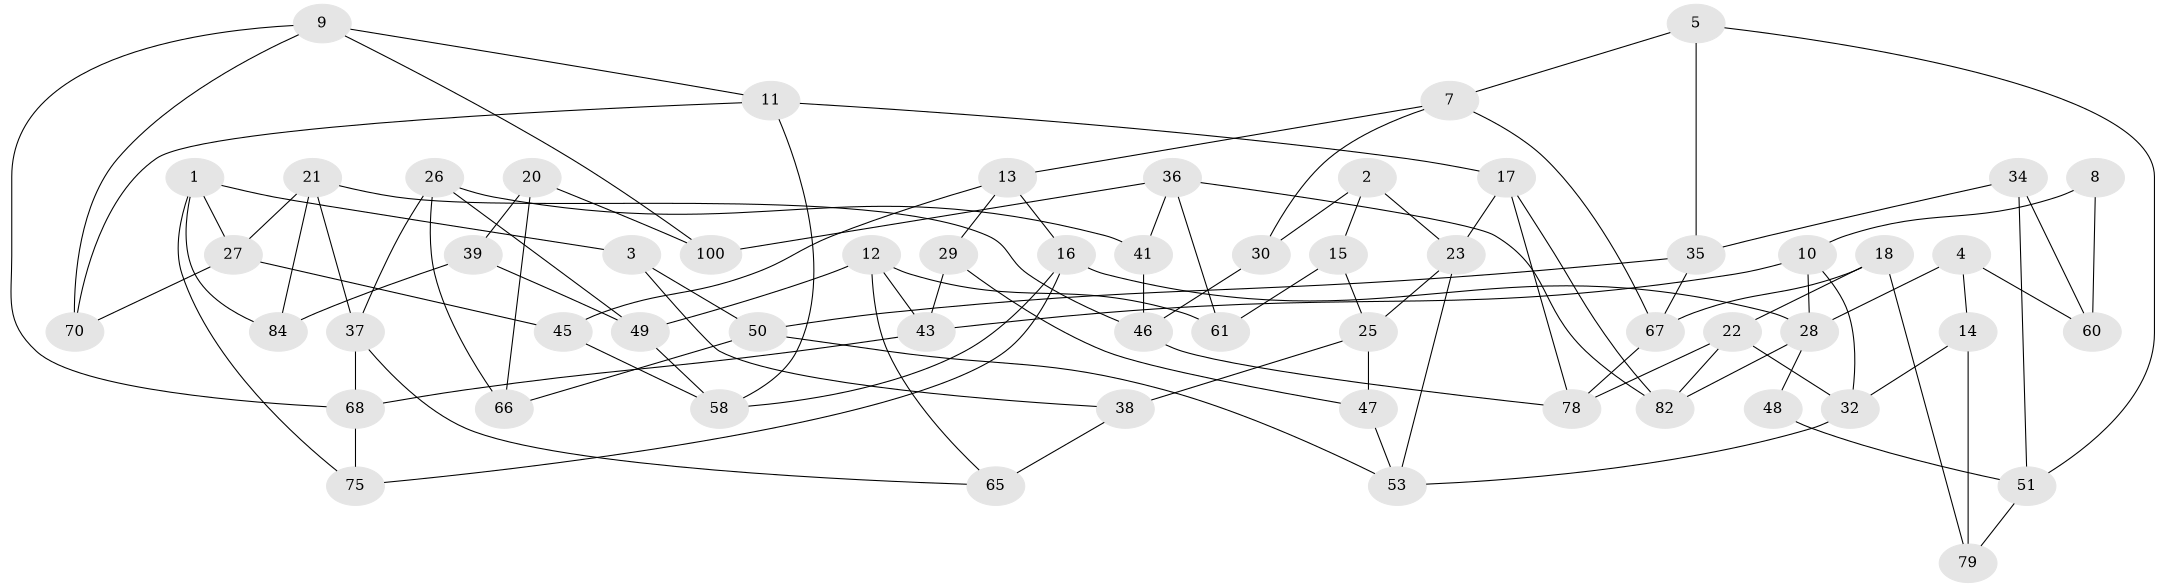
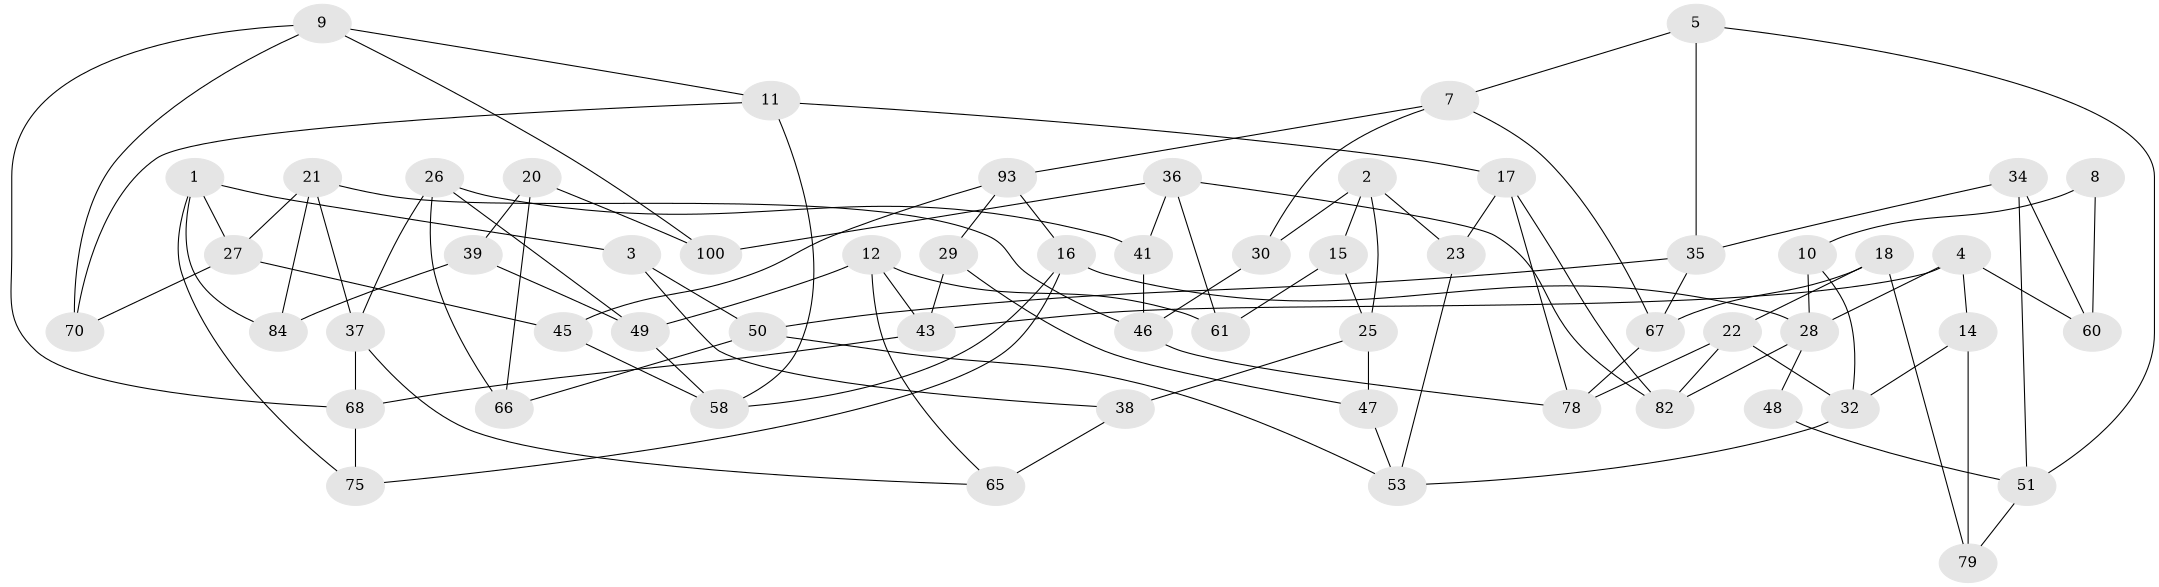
(1008, 178) -> (1008, 178)
(1419, 288) -> (1378, 255)
(1431, 301) -> (1473, 305)
